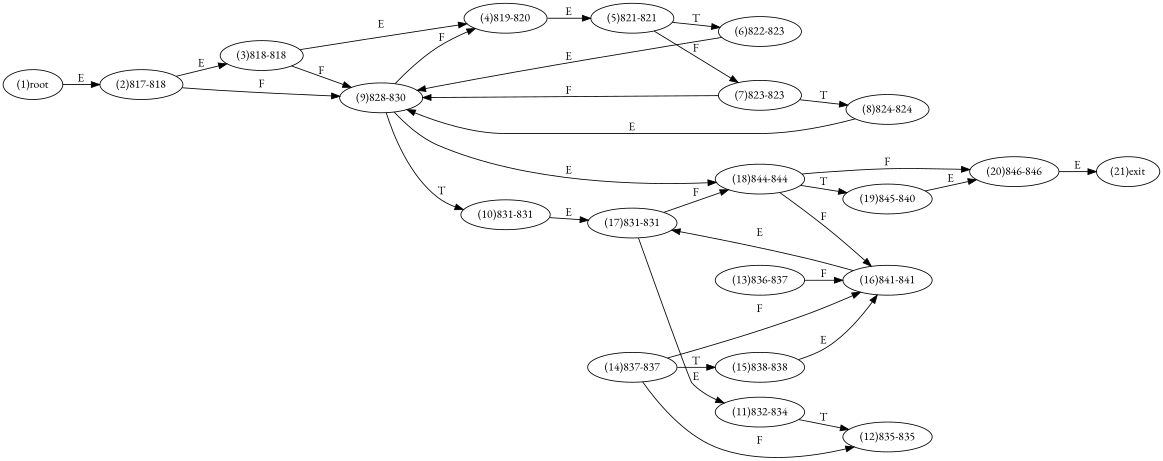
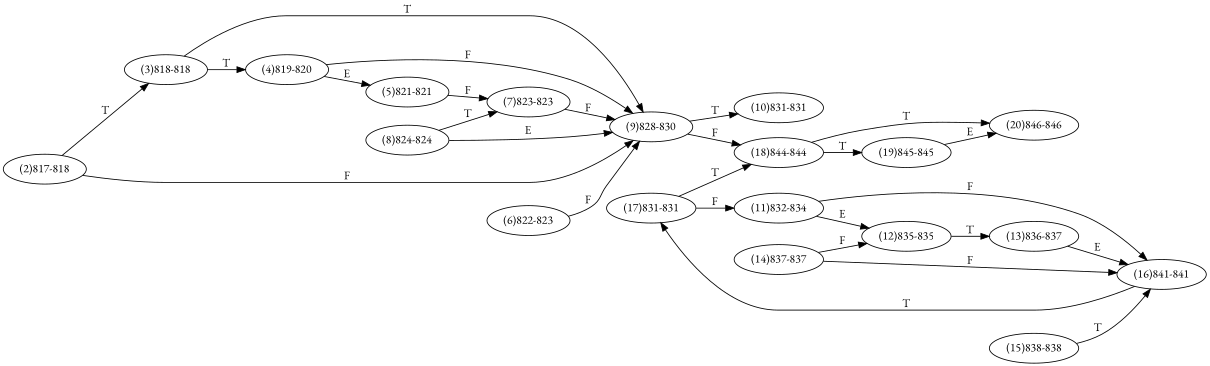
(381, 24) -> (227, 63)
(692, 24) -> none
(428, 54) -> (480, 63)
(569, 57) -> (588, 200)
(202, 63) -> (105, 111)
(321, 71) -> (407, 10)
(33, 85) -> none
(820, 102) -> (464, 122)
(888, 162) -> (906, 116)
(569, 170) -> (715, 133)
(1128, 172) -> none
(696, 193) -> (715, 173)
(888, 199) -> (906, 153)
(565, 219) -> none
(823, 225) -> (987, 195)
(760, 233) -> (906, 304)
none -> (966, 236)
(824, 274) -> (1098, 248)
(824, 340) -> (1098, 328)
(692, 367) -> none
(696, 377) -> (715, 202)
(824, 417) -> (843, 214)
